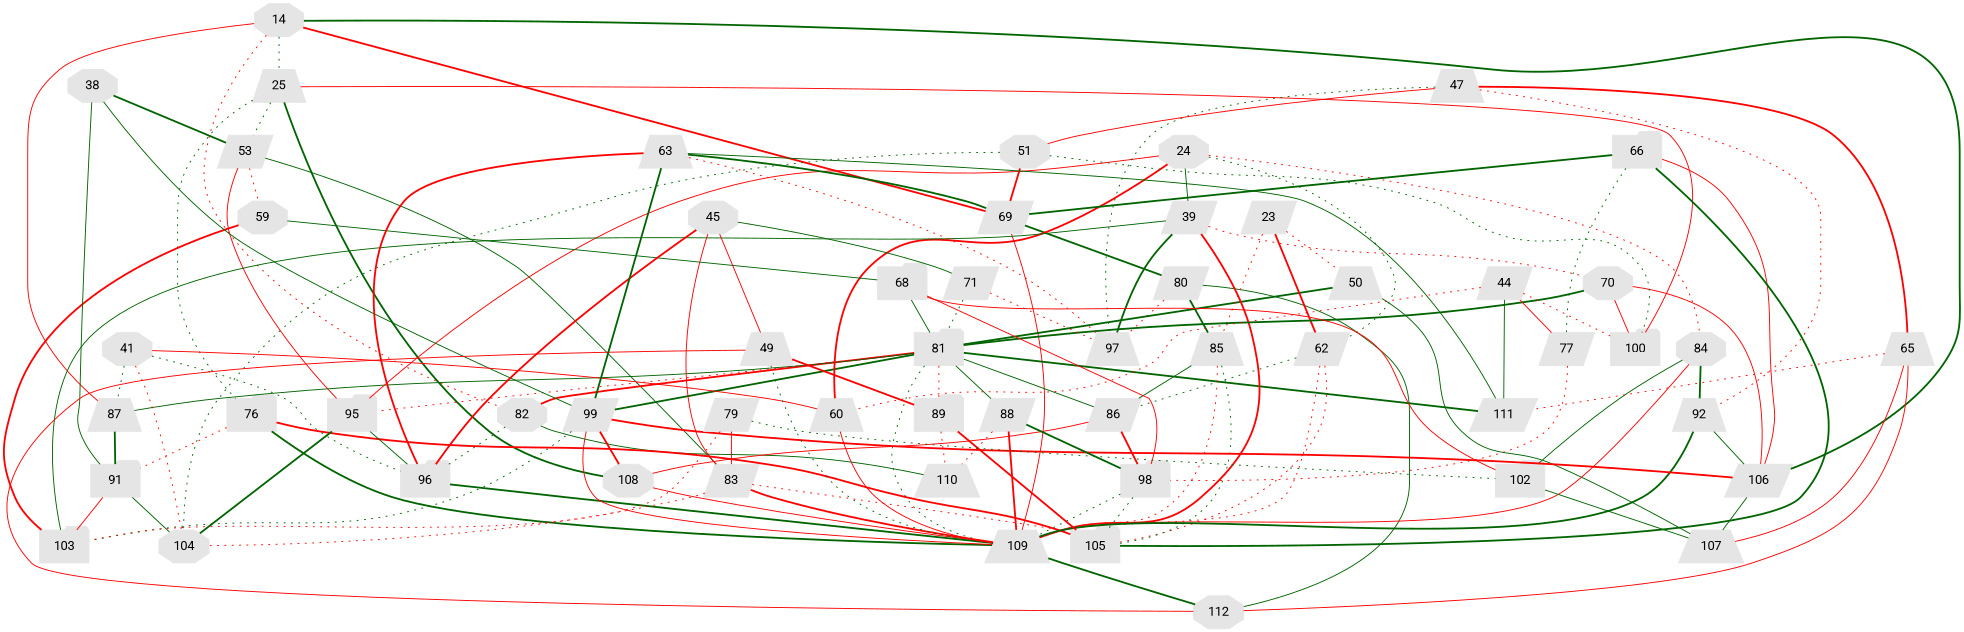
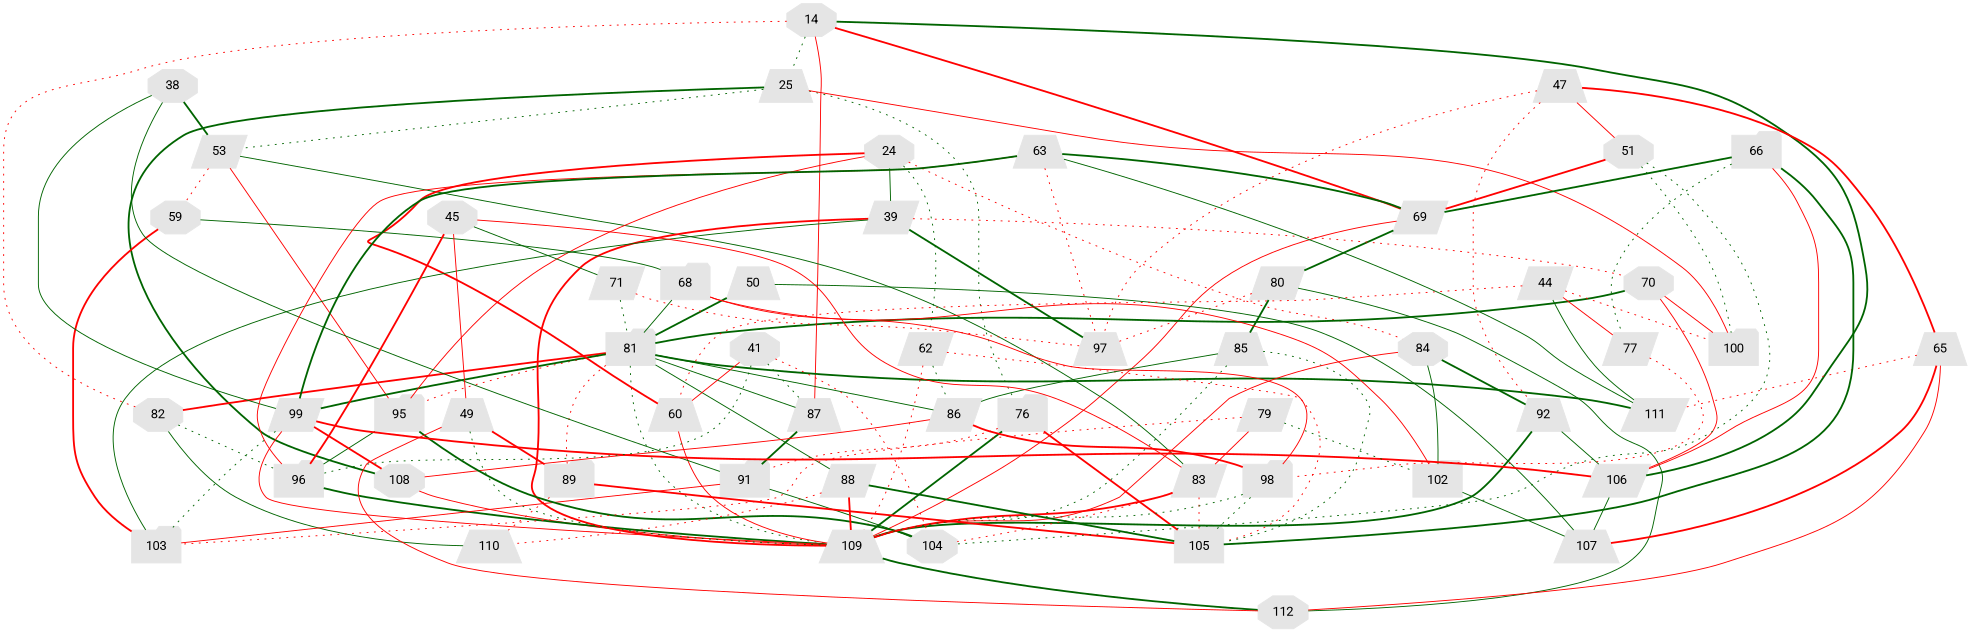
(1165, 126) -> (1304, 162)
(397, 213) -> (405, 194)
(1269, 218) -> none
(1073, 446) -> (999, 509)
(1848, 482) -> (1799, 493)
(1176, 499) -> (1075, 502)
